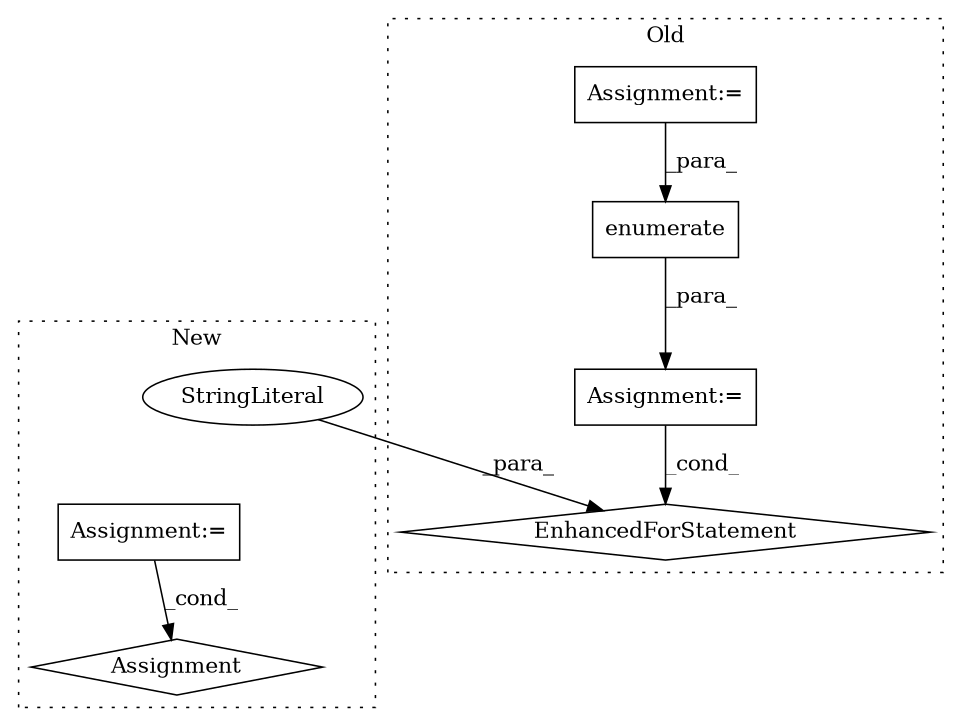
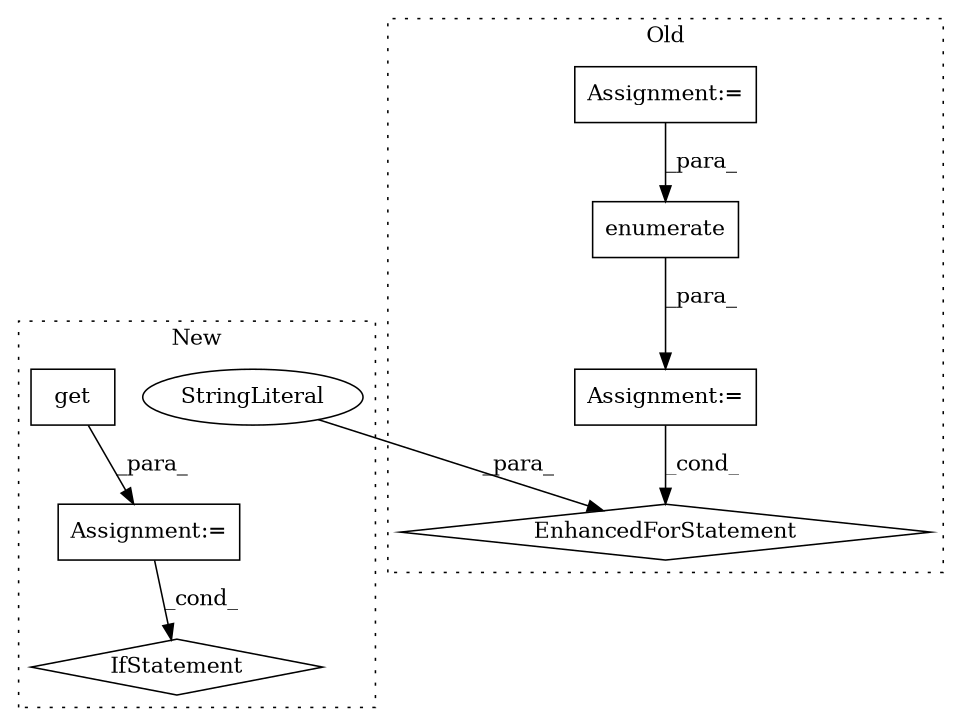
none -> (73, 397)
(177, 667) -> (177, 667)
